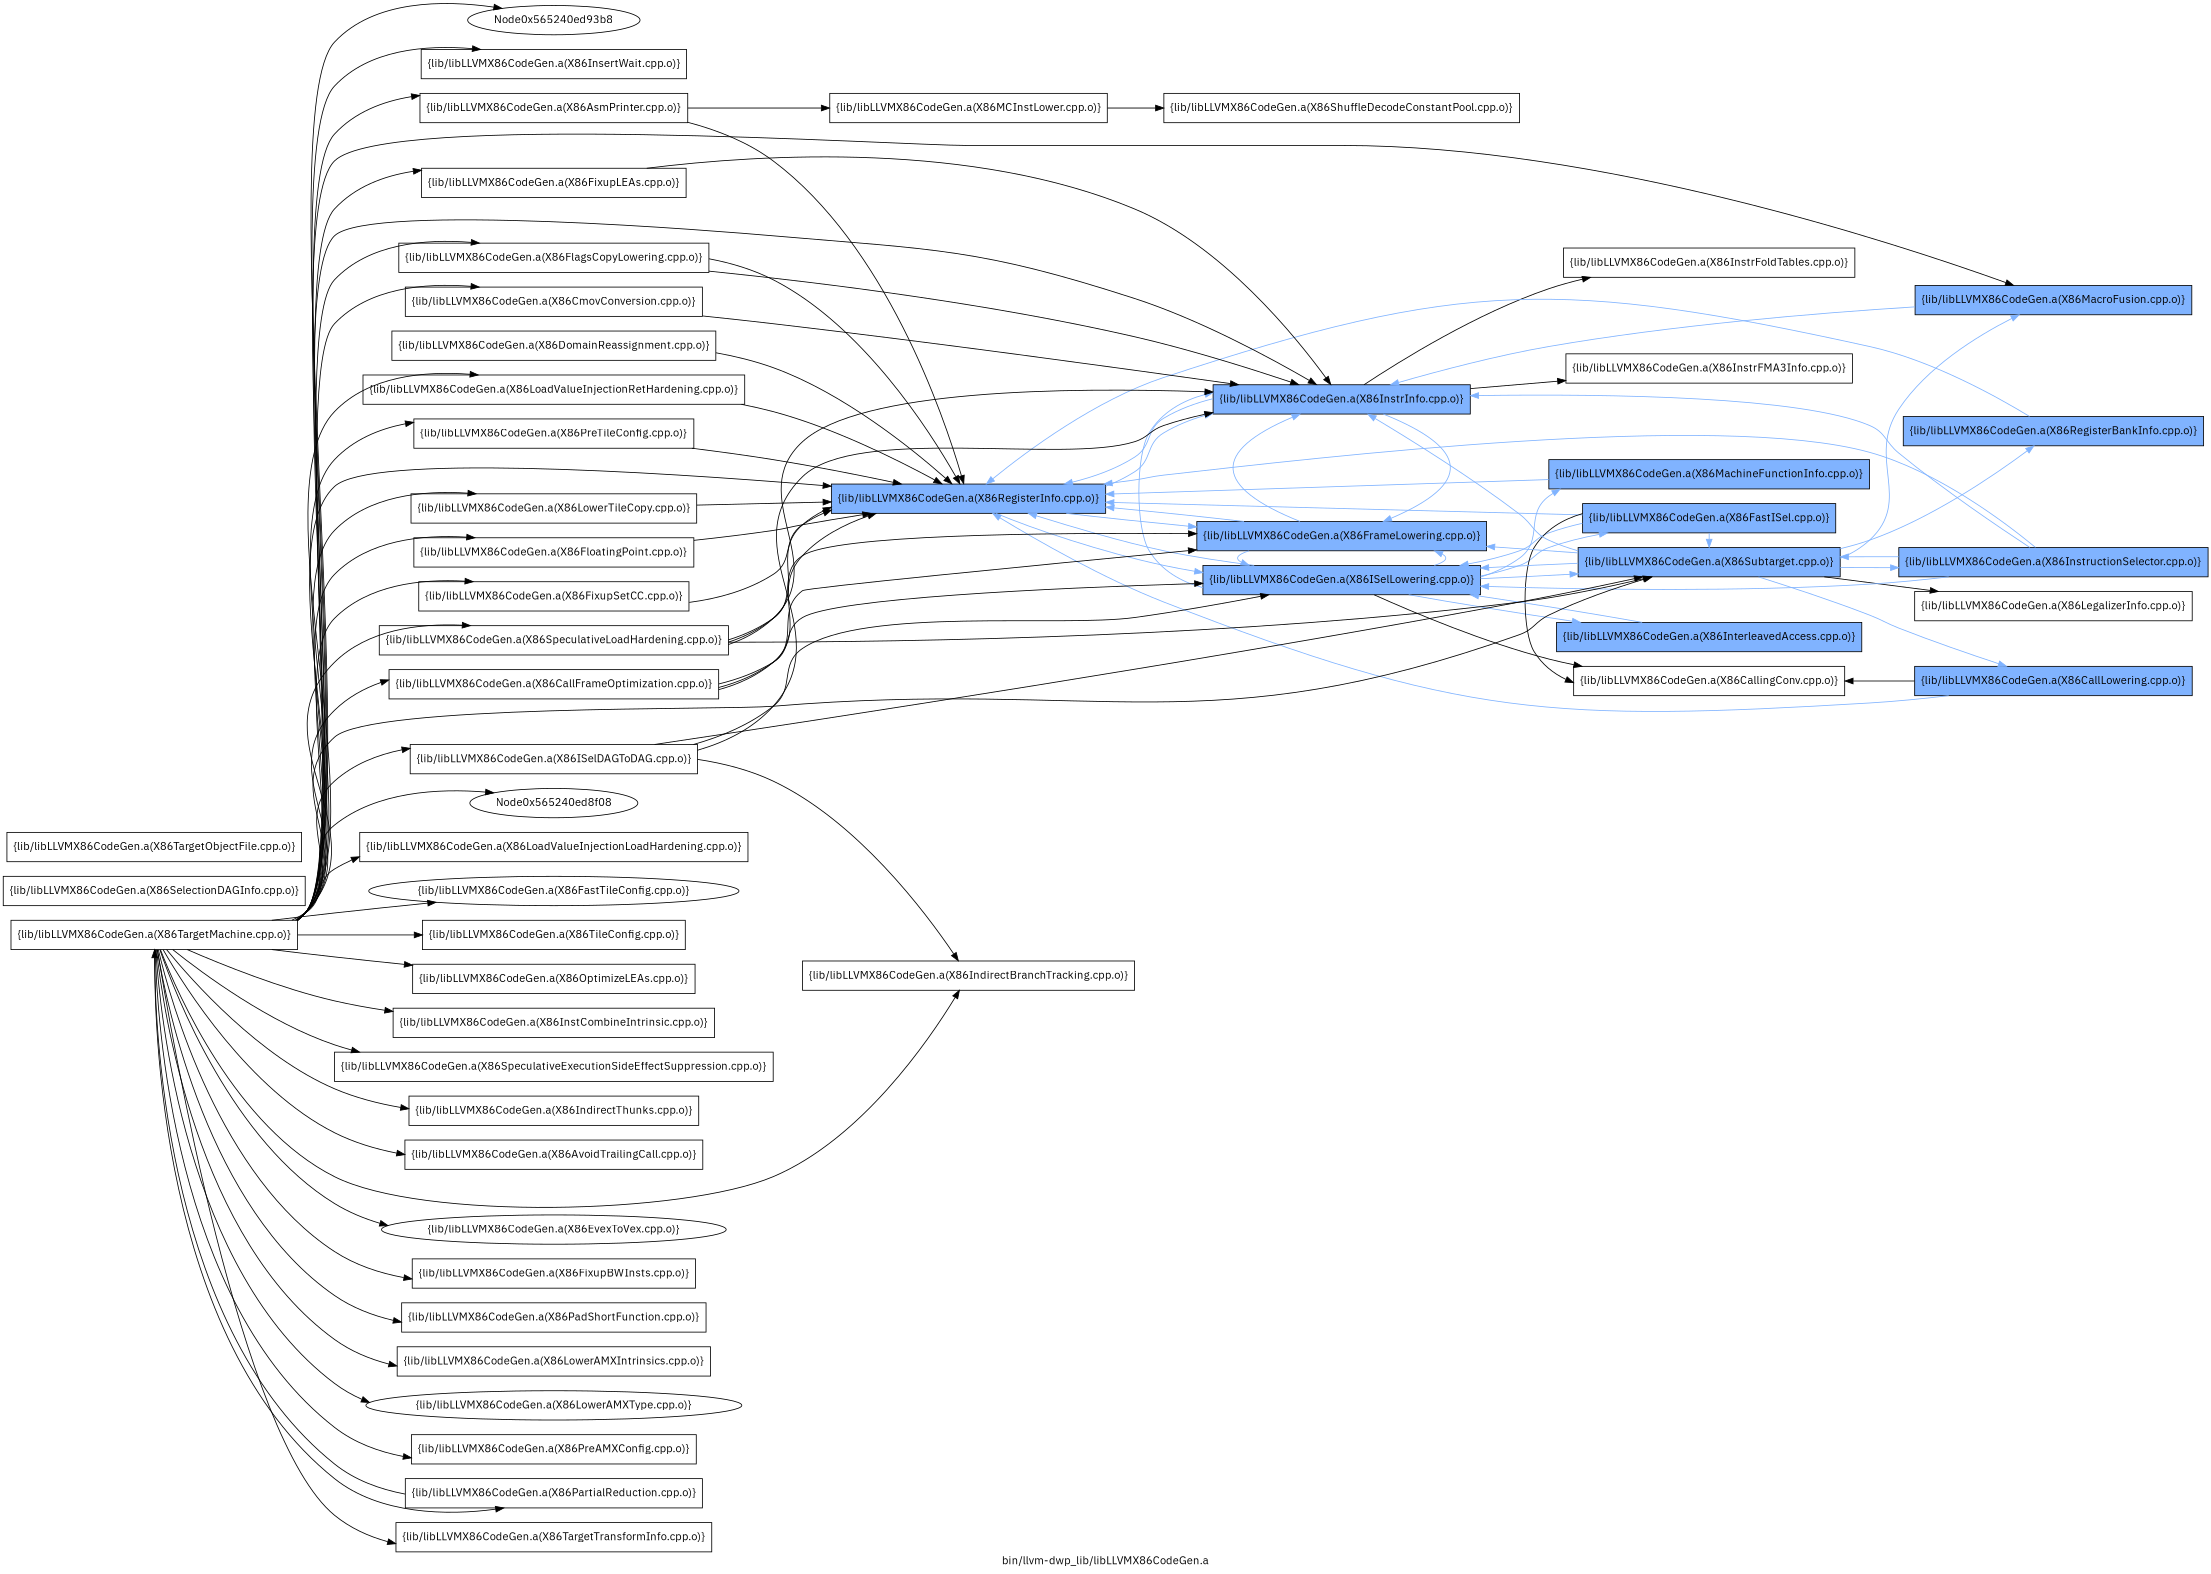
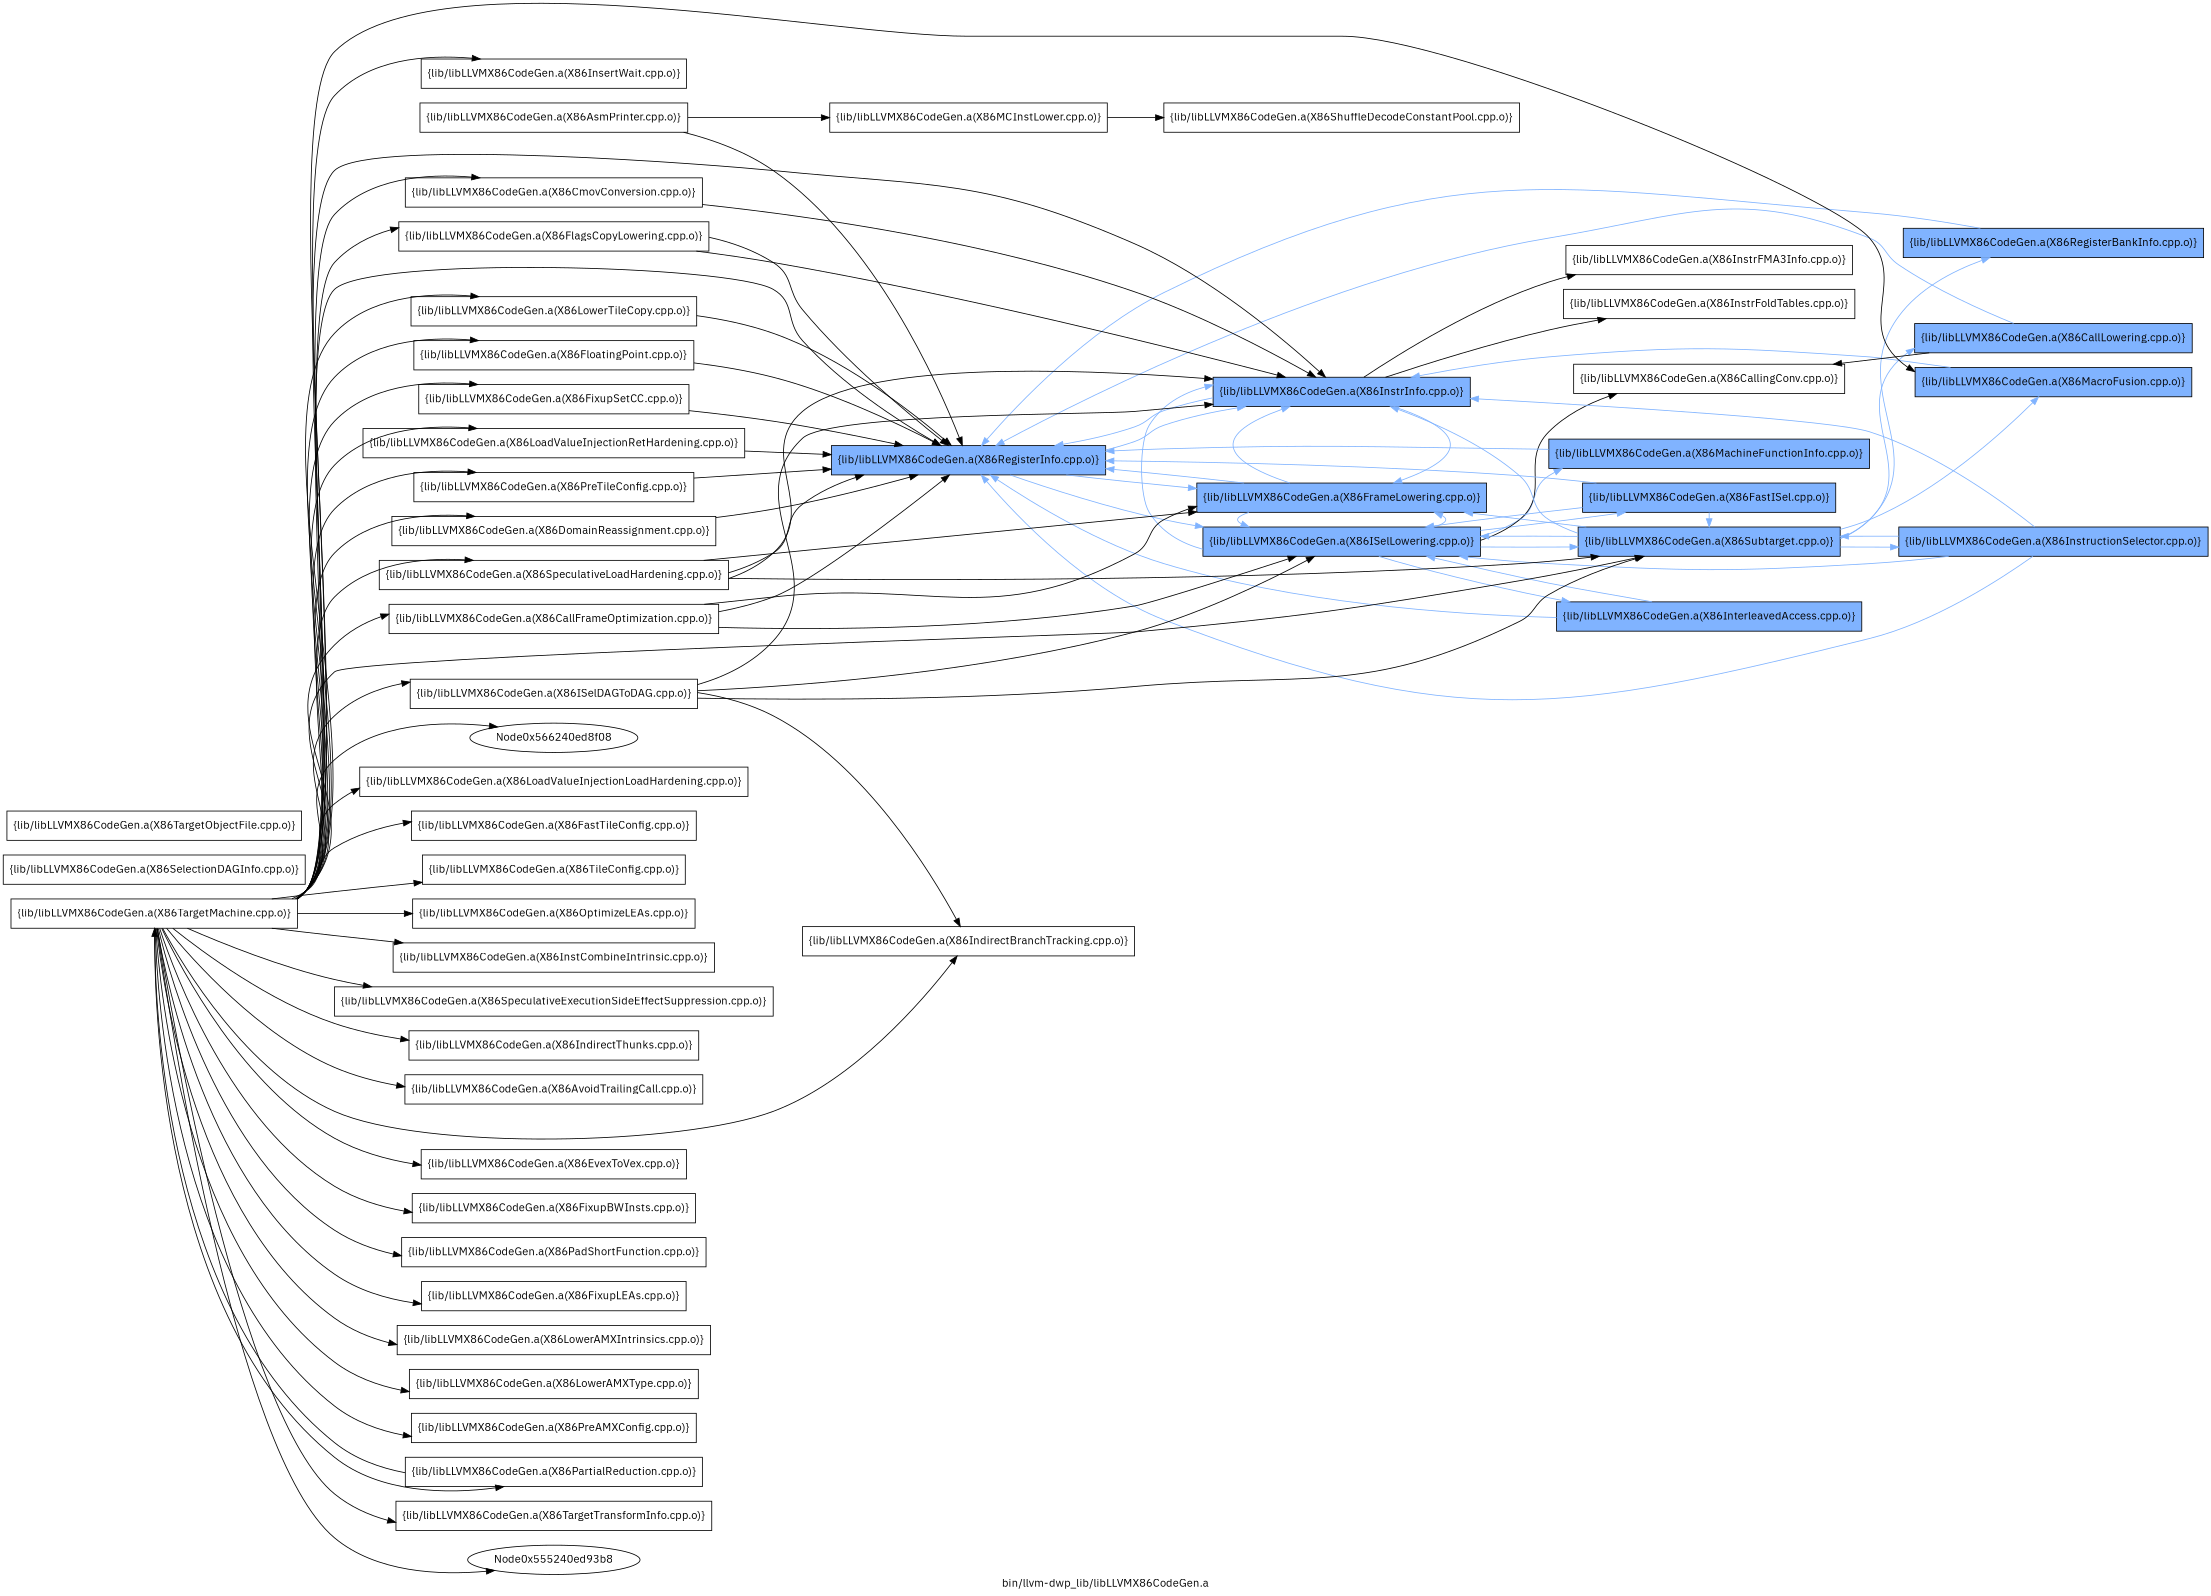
(554, 20) -> (554, 1560)
(1021, 175) -> none
(318, 485) -> (331, 560)
(1139, 545) -> (1266, 588)
(1525, 596) -> none
(2053, 606) -> none
(554, 803) -> (554, 738)
(554, 891) -> (554, 826)
(554, 1230) -> (554, 1164)
(554, 1405) -> (554, 1384)
